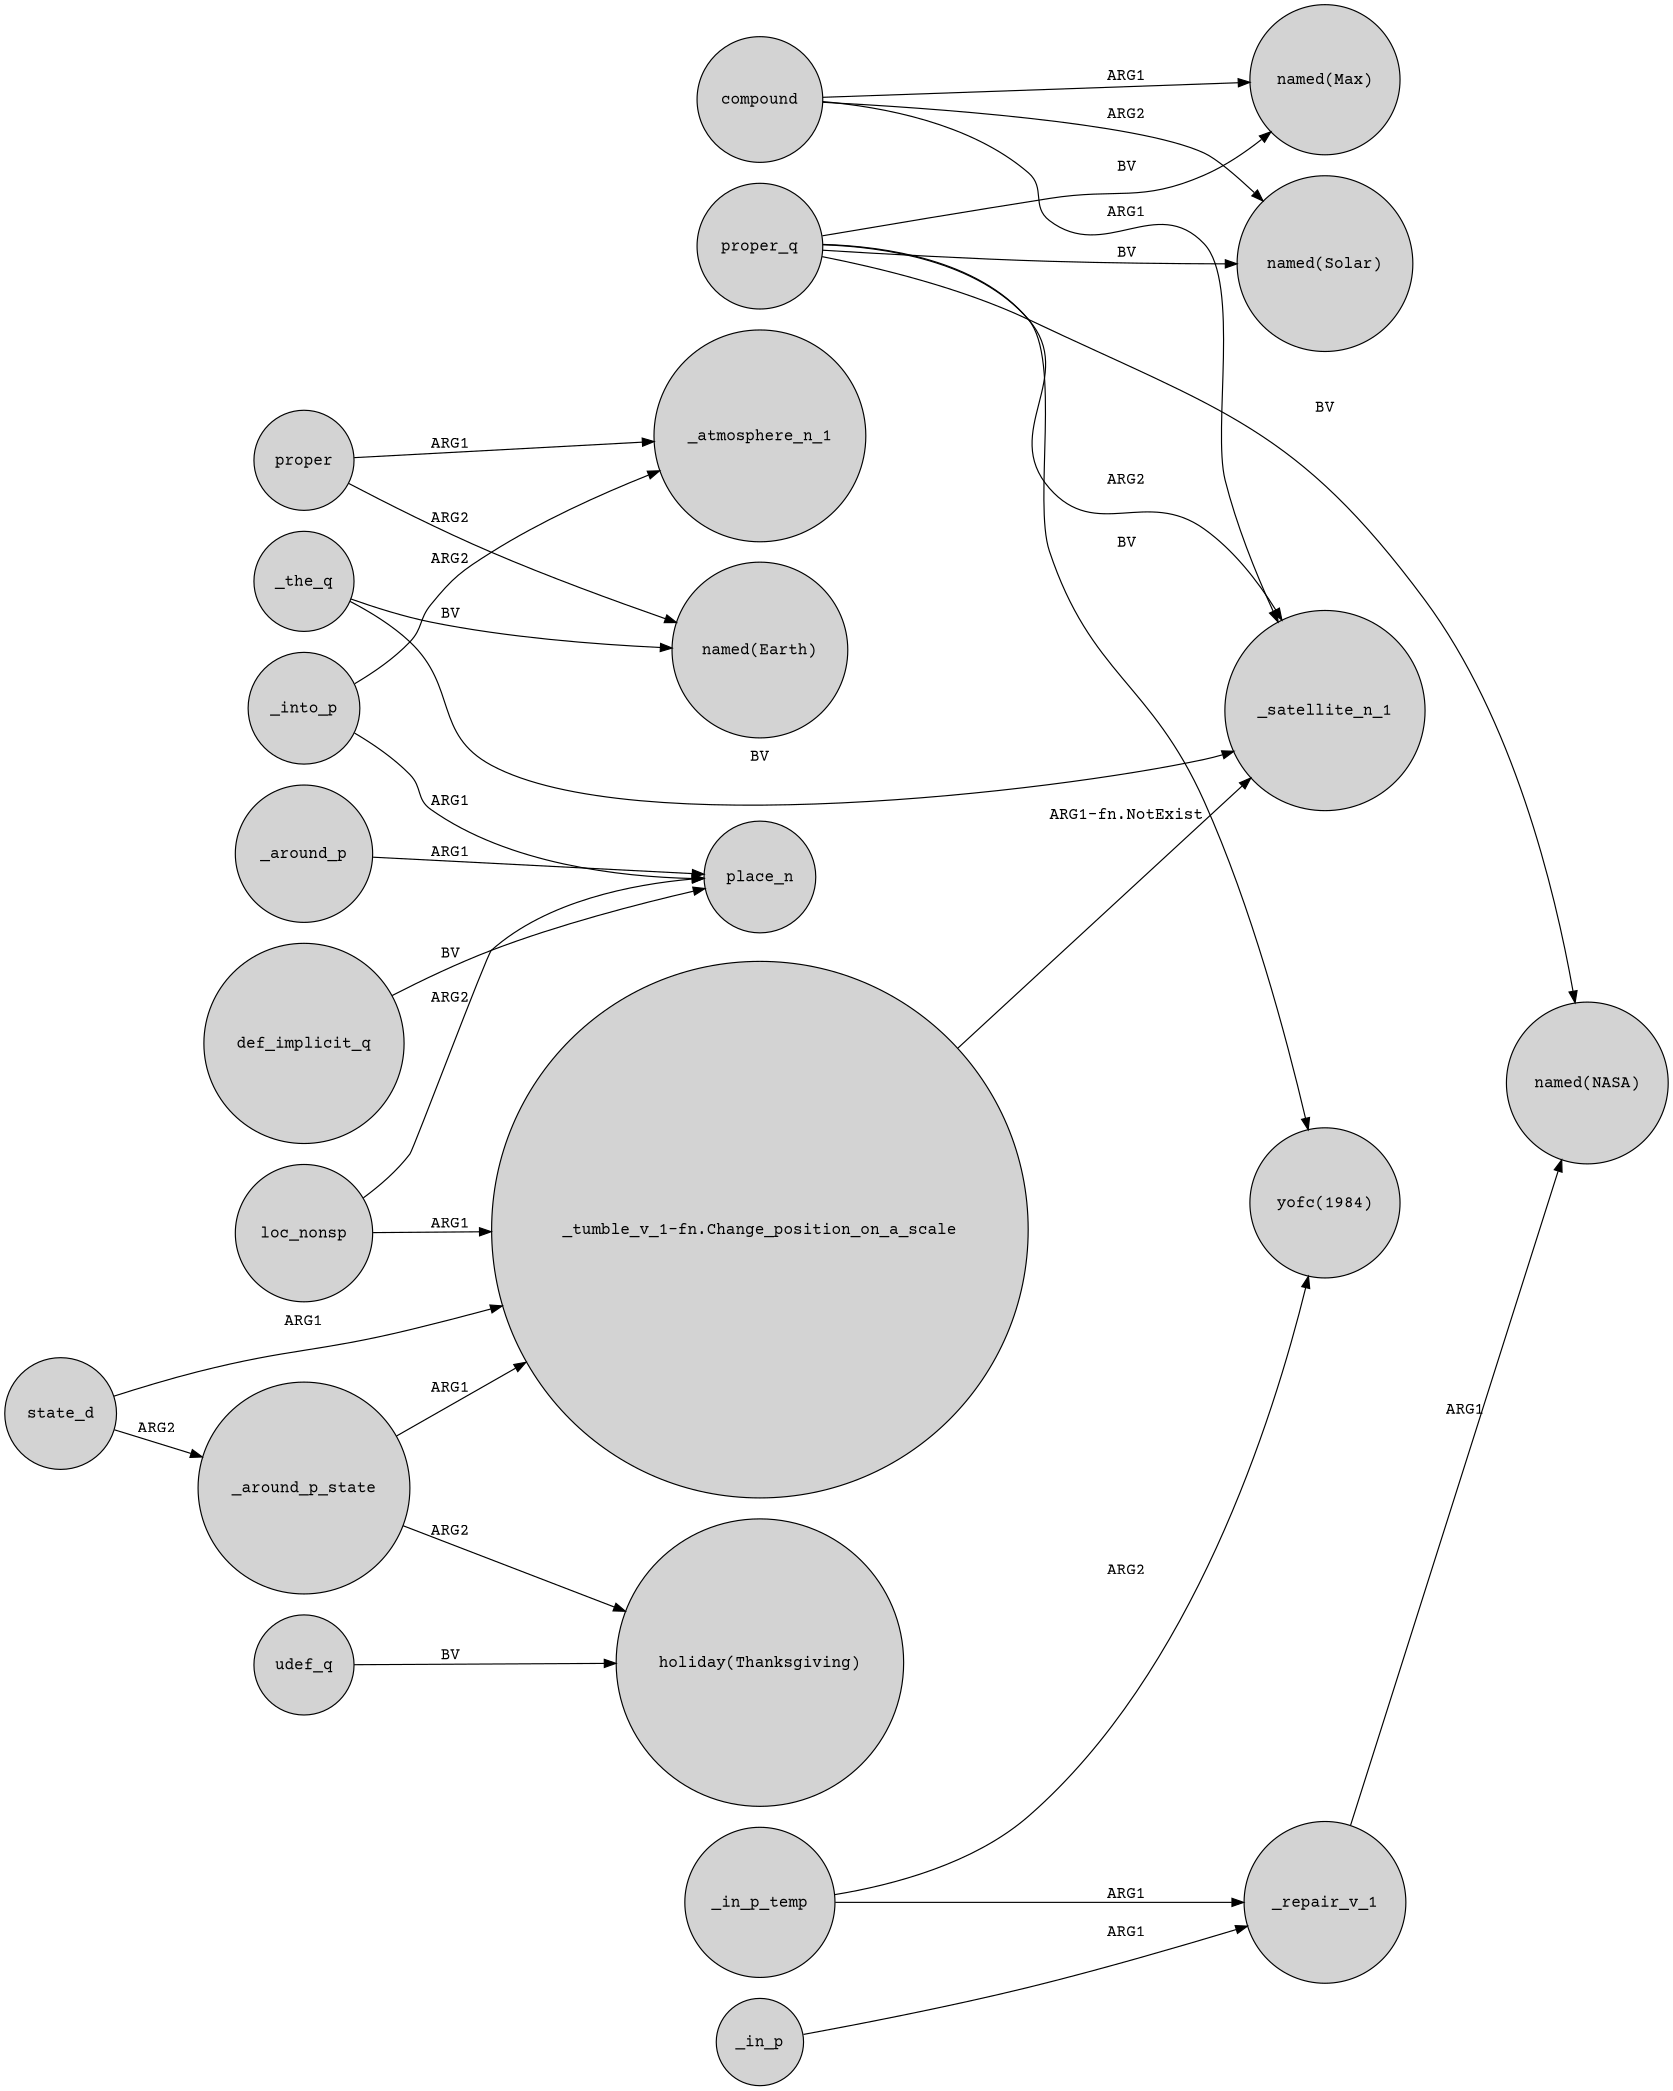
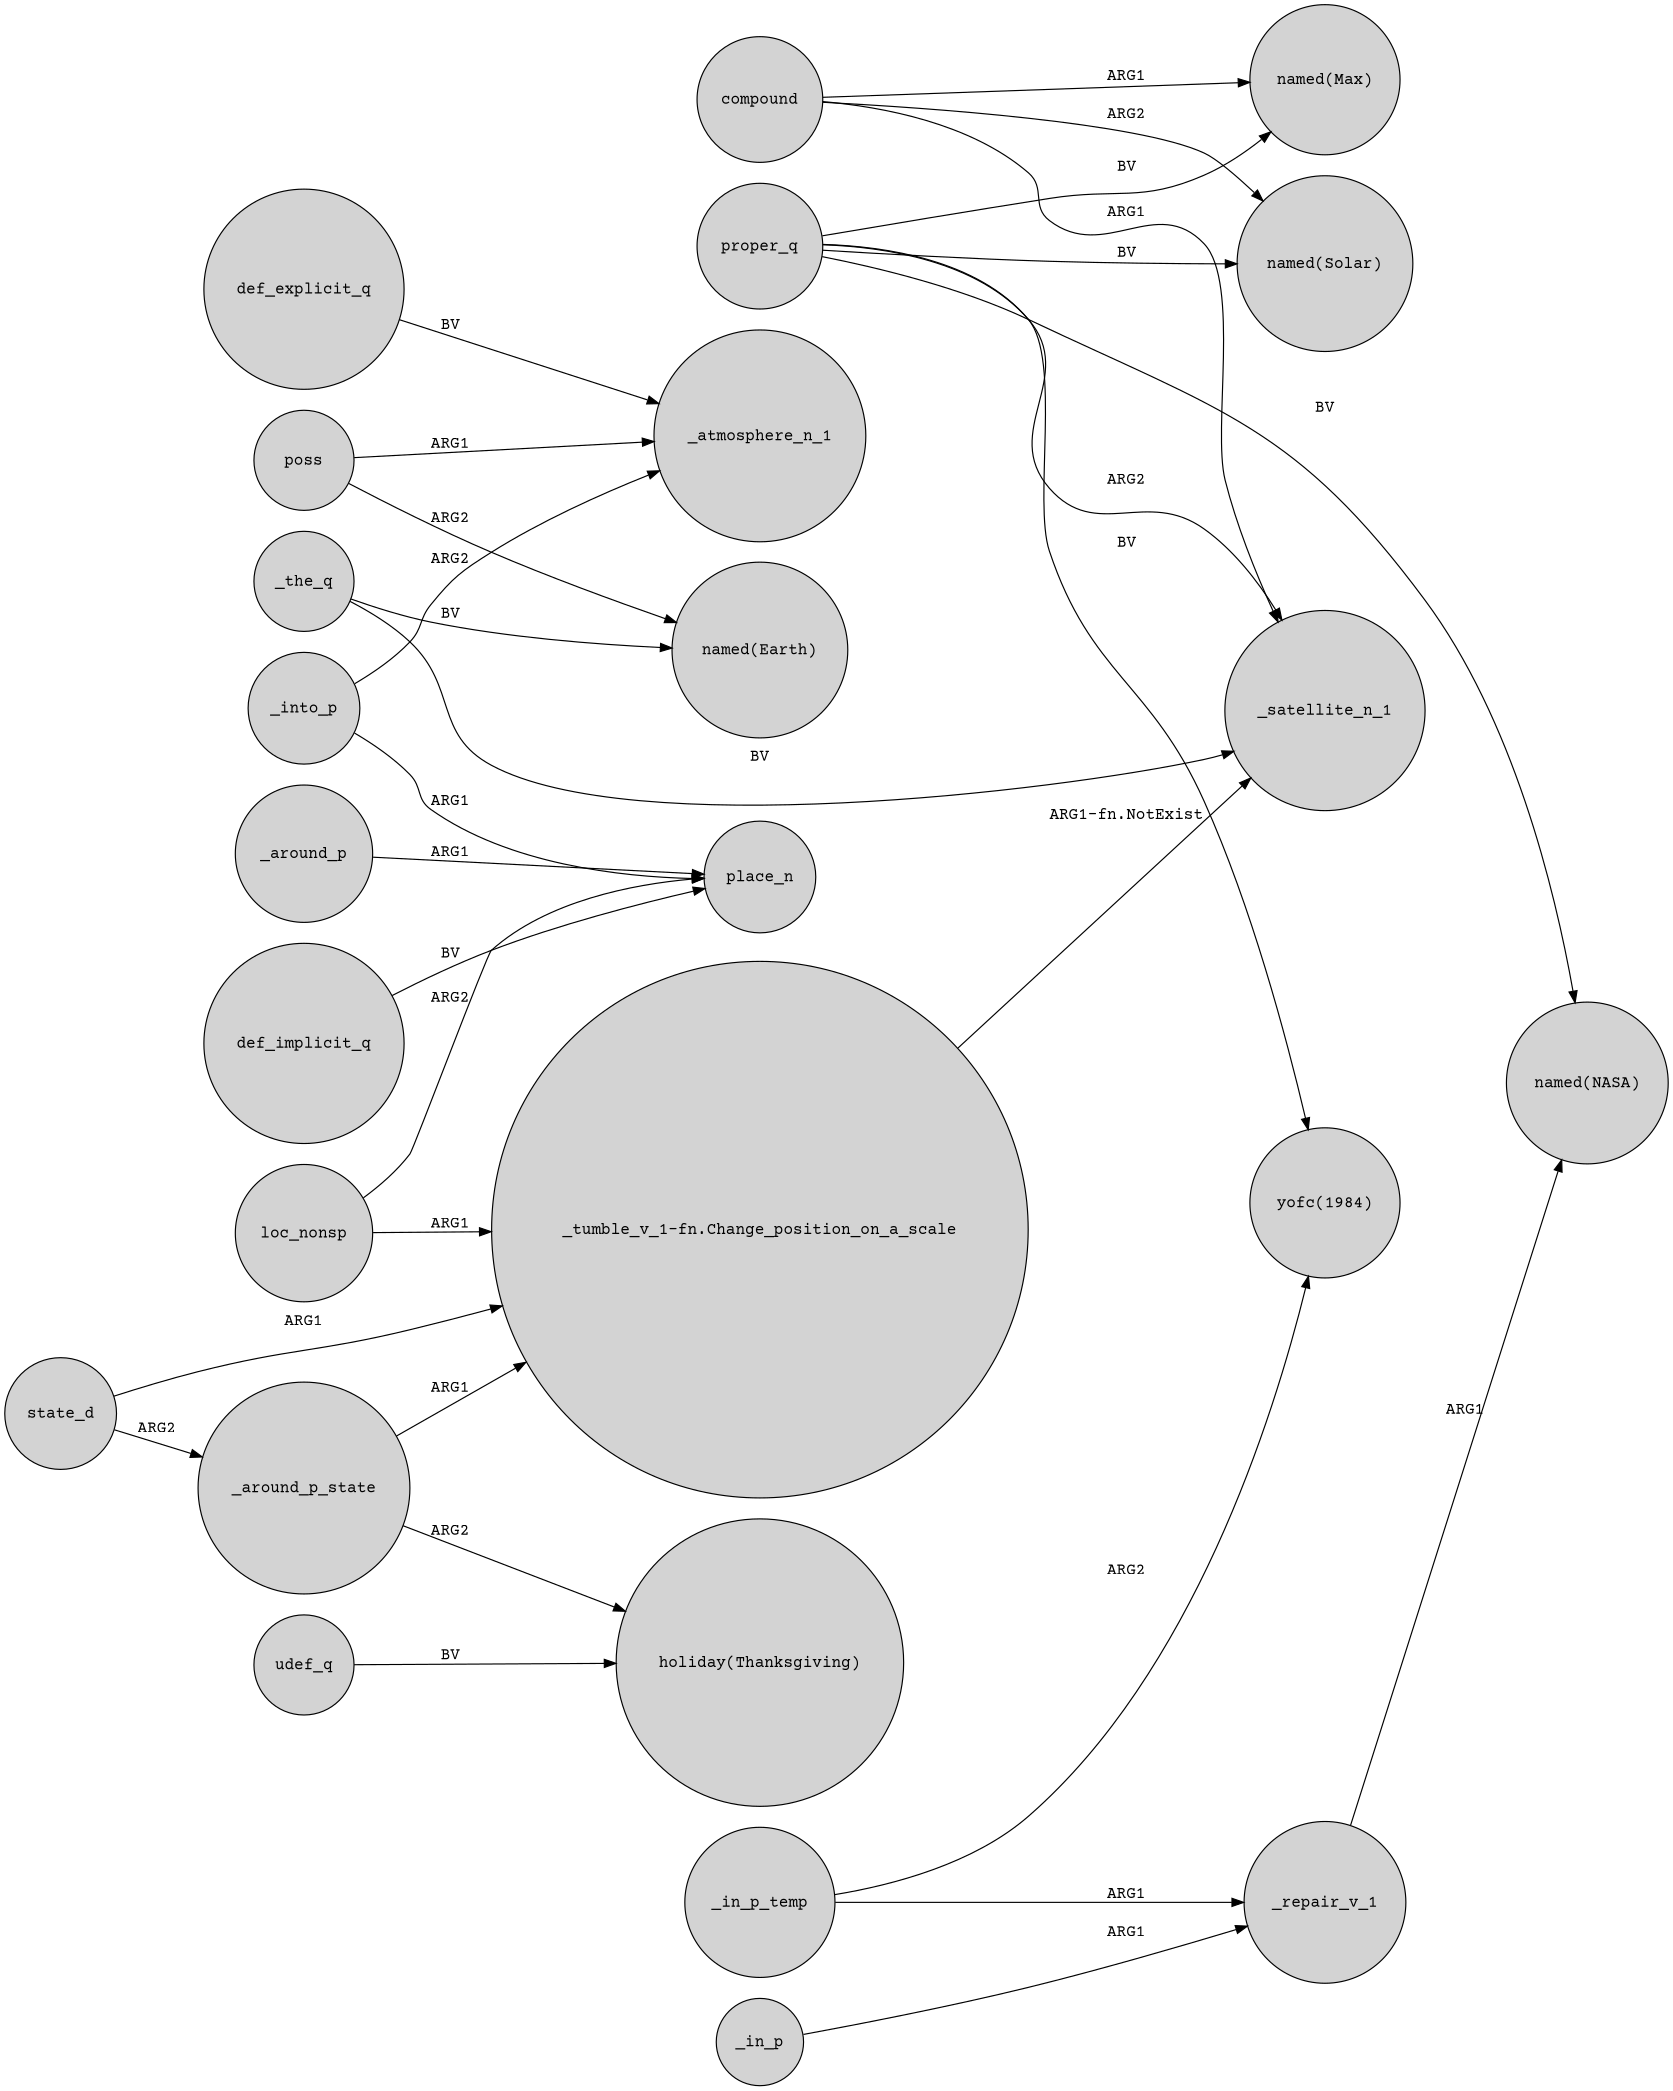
none -> (304, 289)
(304, 460) -> (304, 460)
